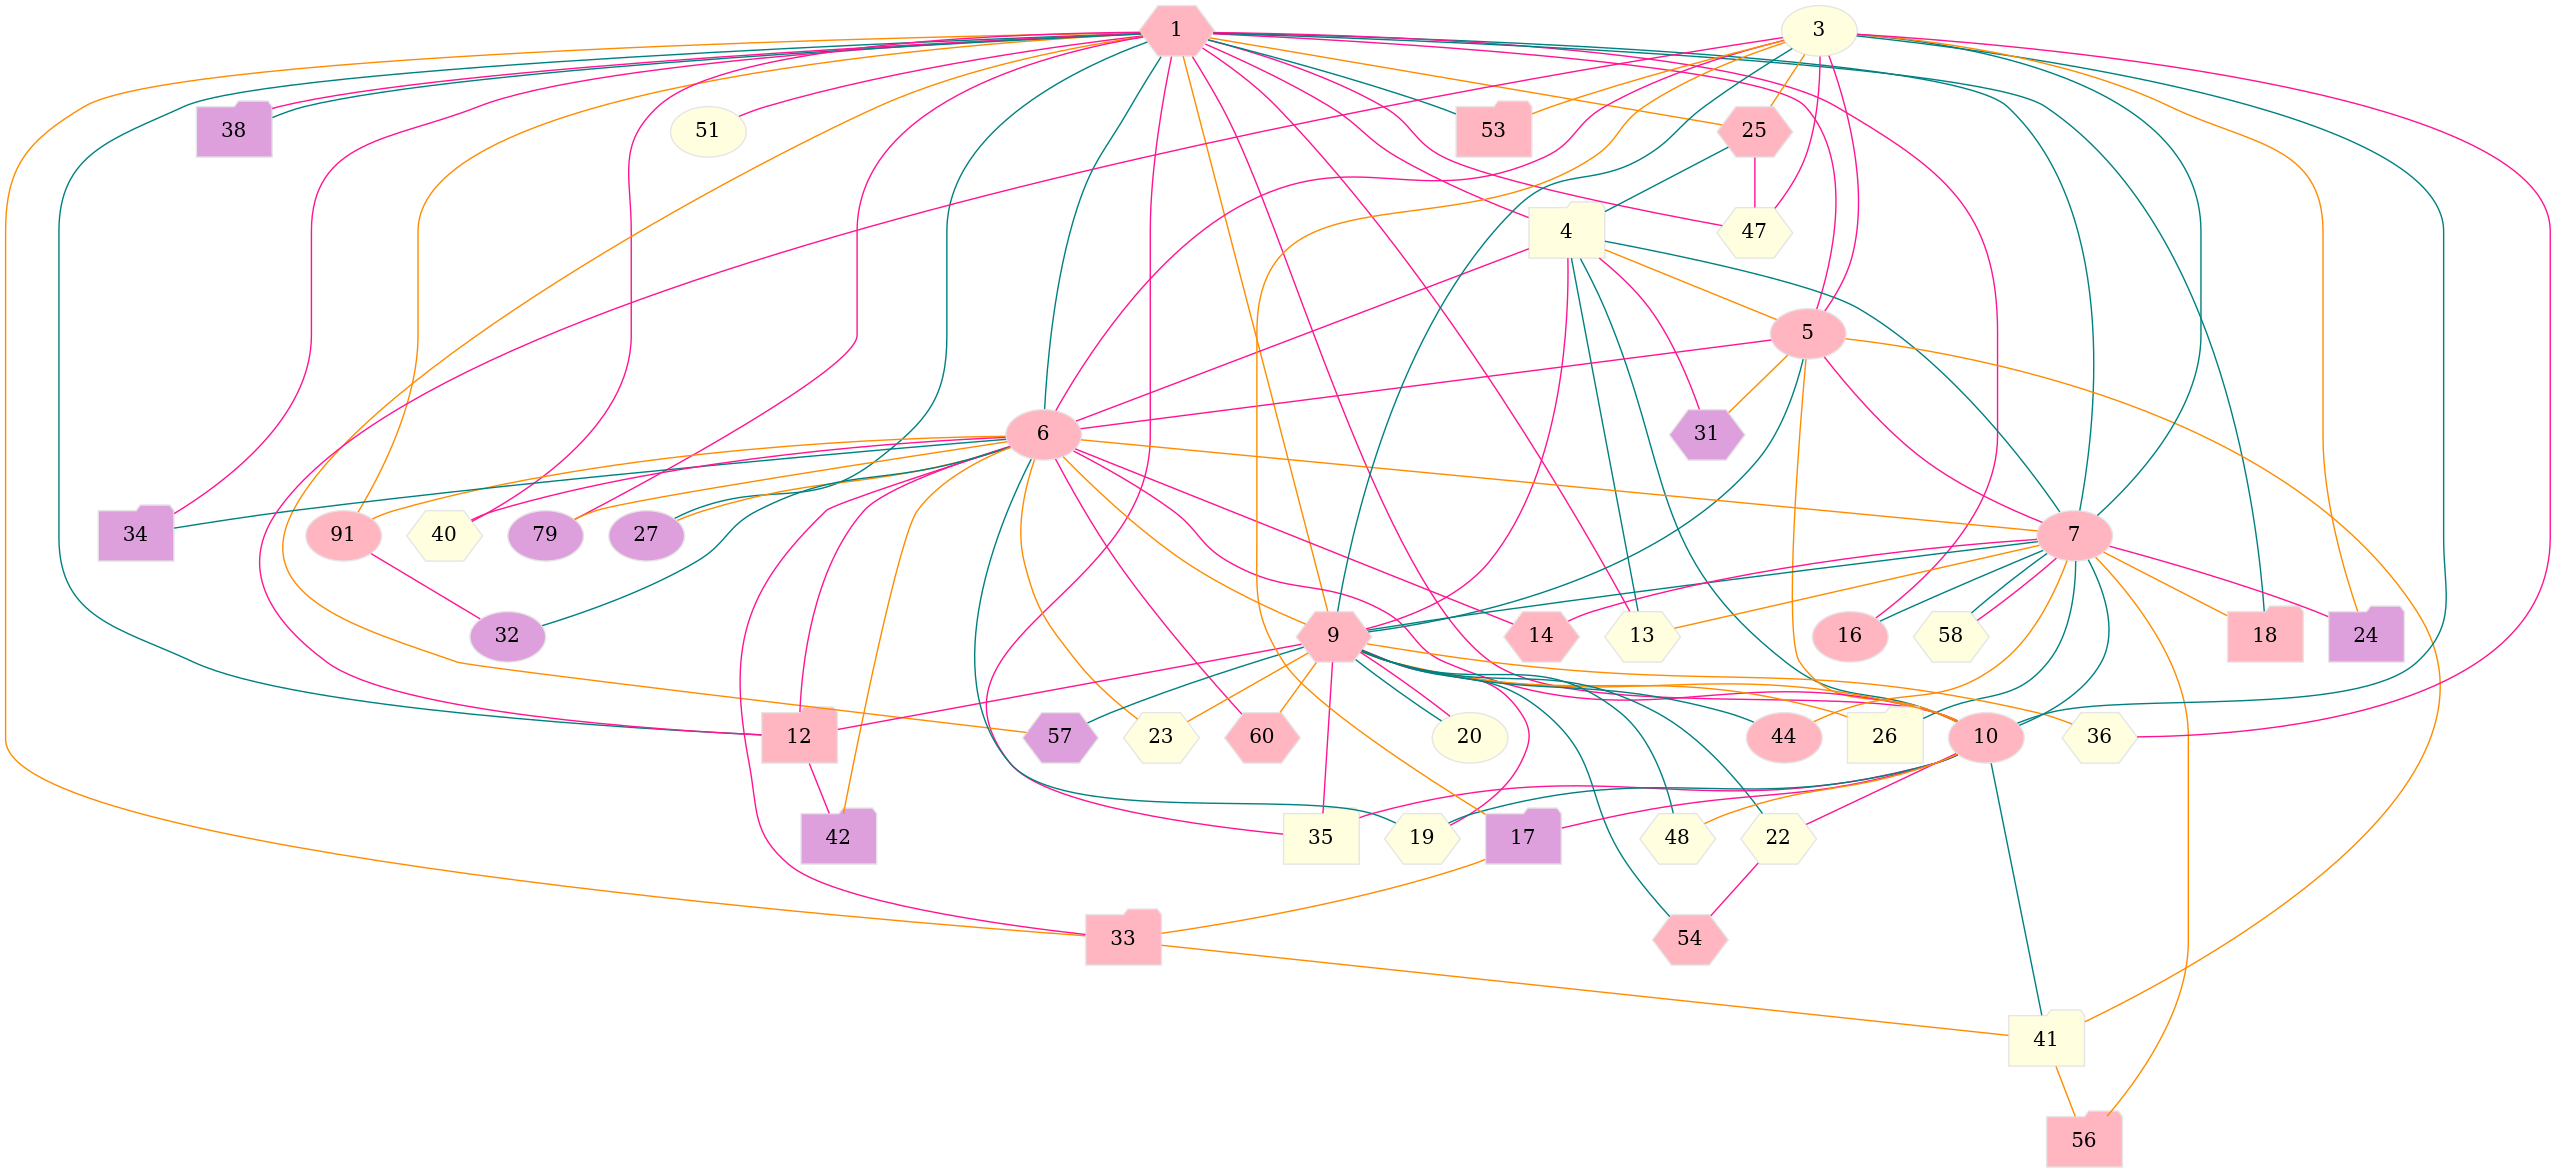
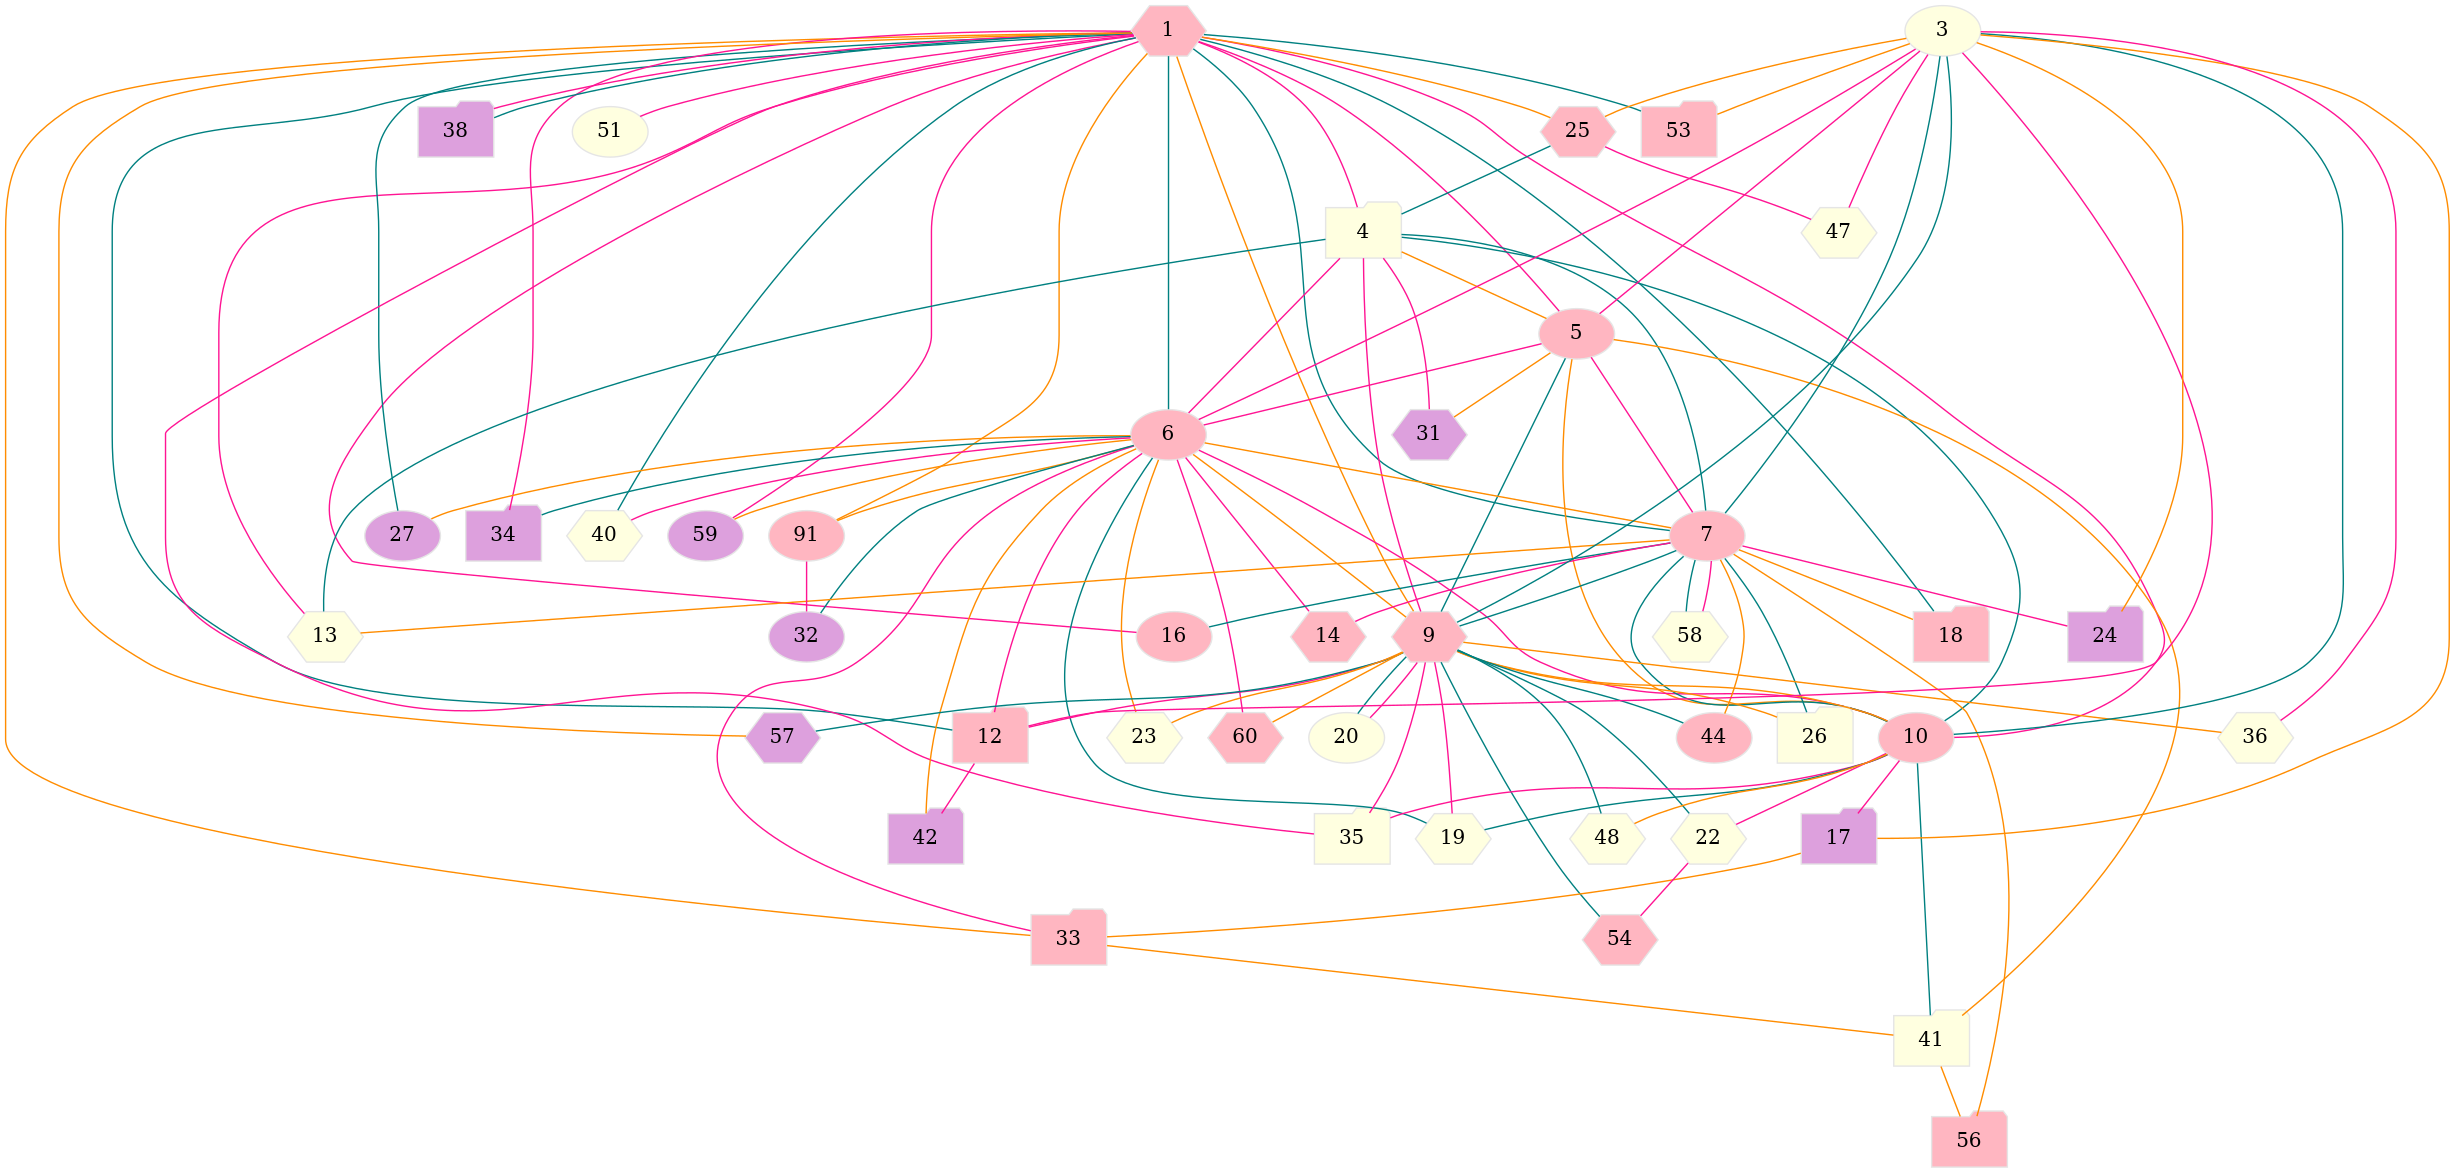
(658, 107) -> (829, 217)
(1453, 161) -> none
(546, 536) -> (706, 536)
